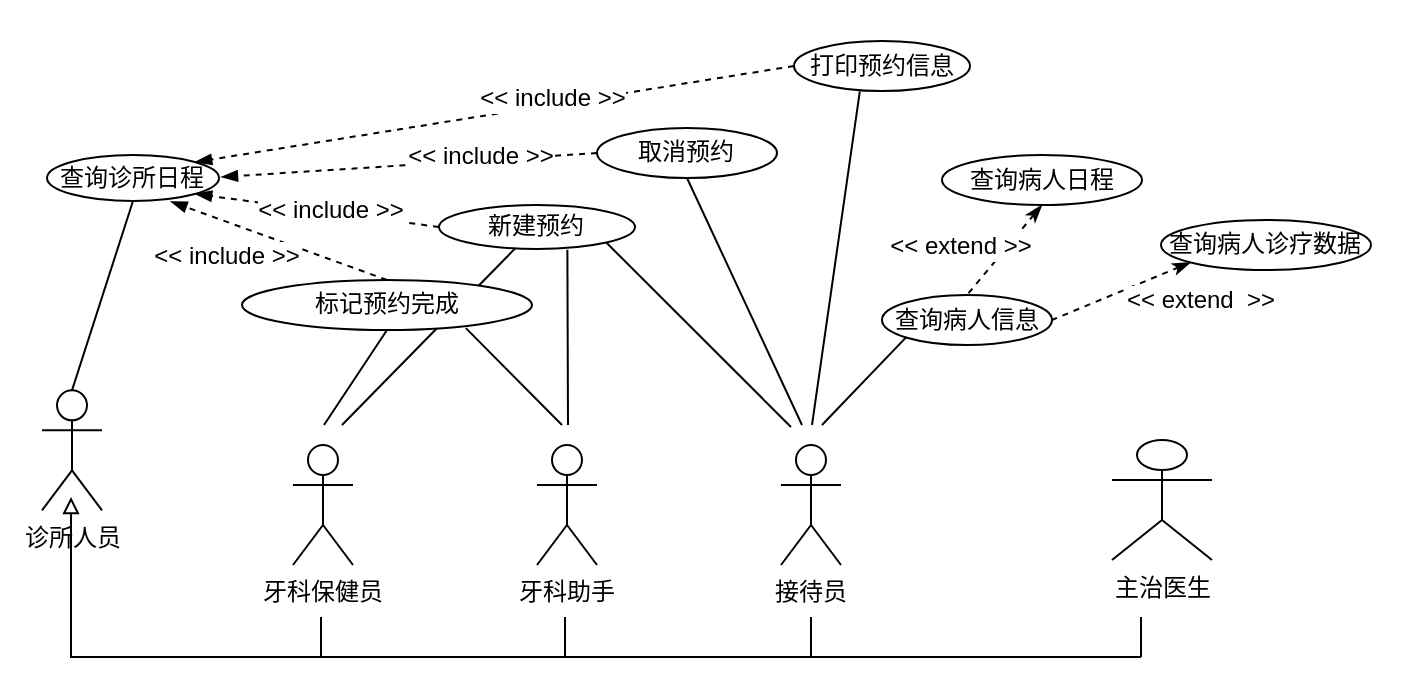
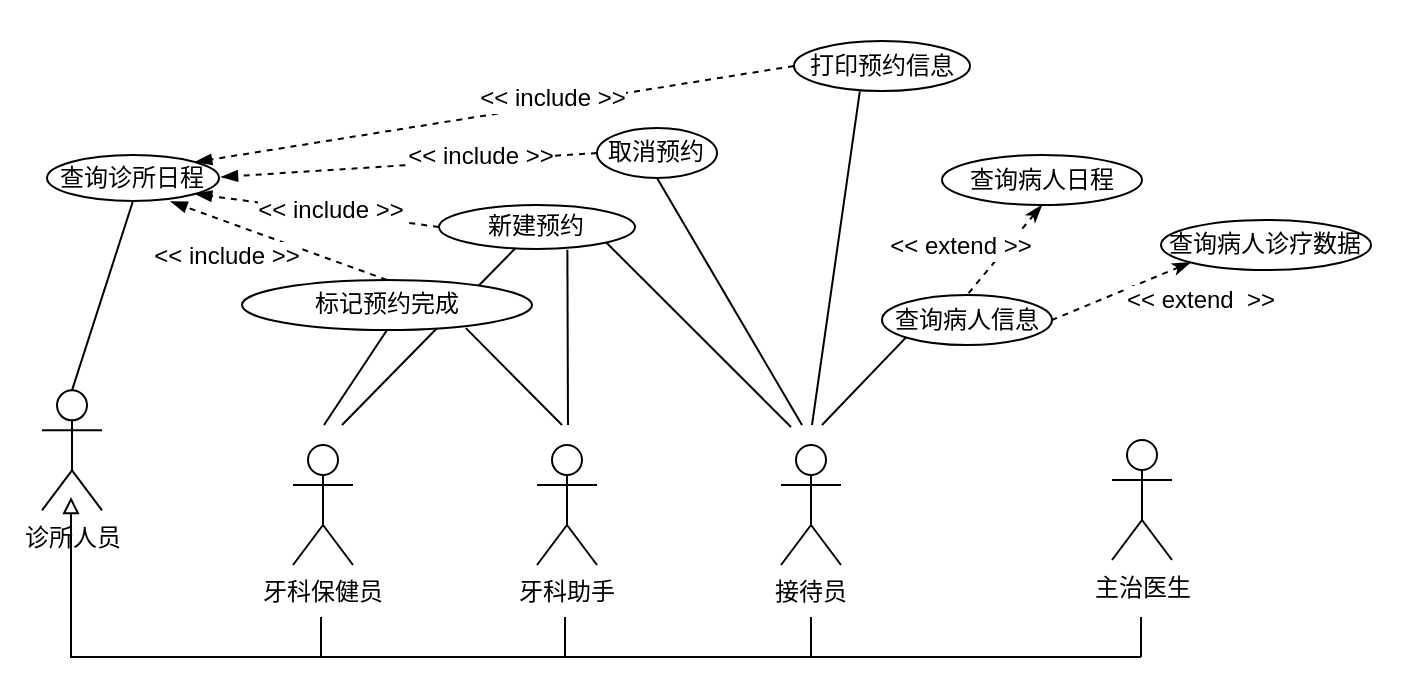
(687, 153) -> (657, 153)
(1162, 500) -> (1142, 500)
